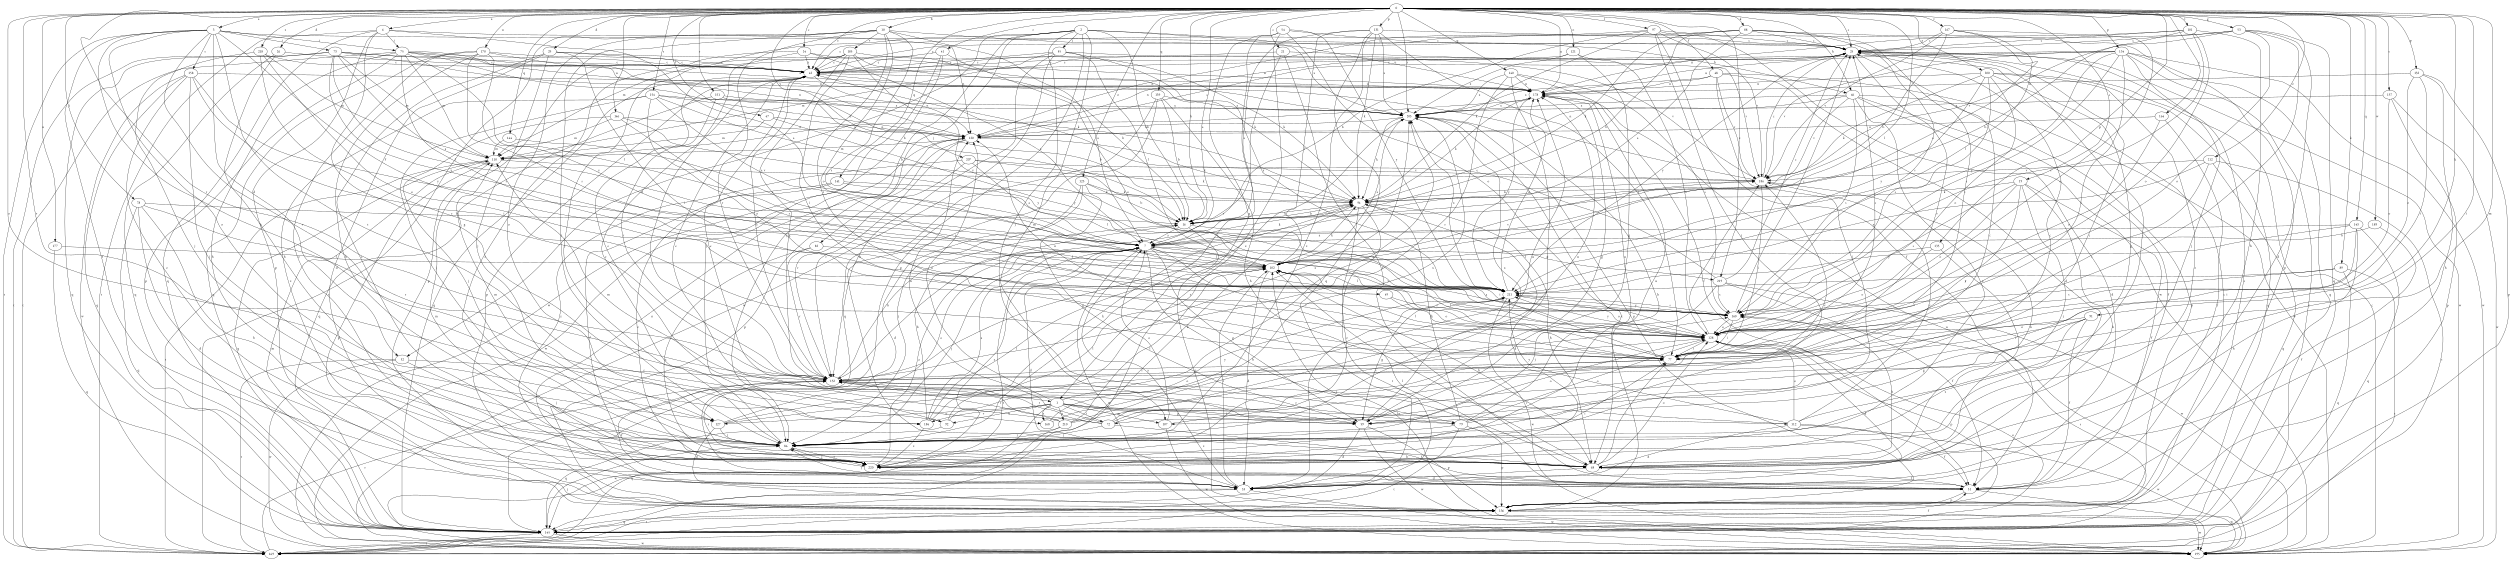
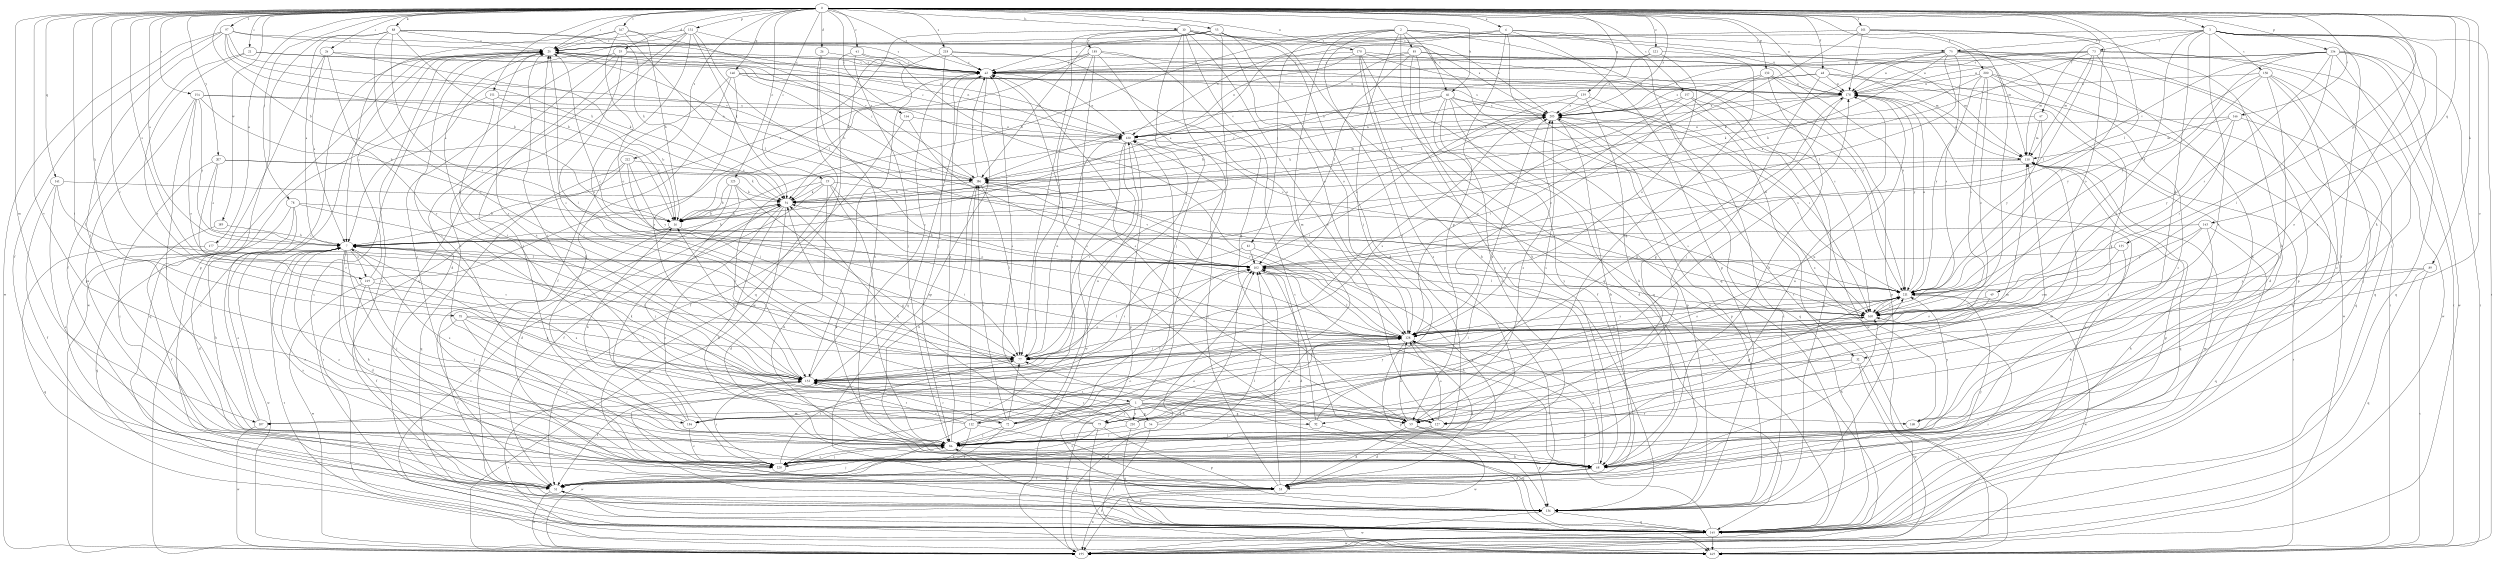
(509, 138) -> none
(1241, 232) -> (1143, 413)
